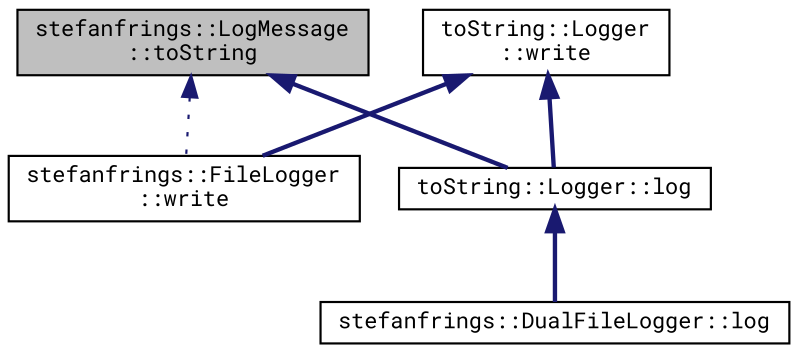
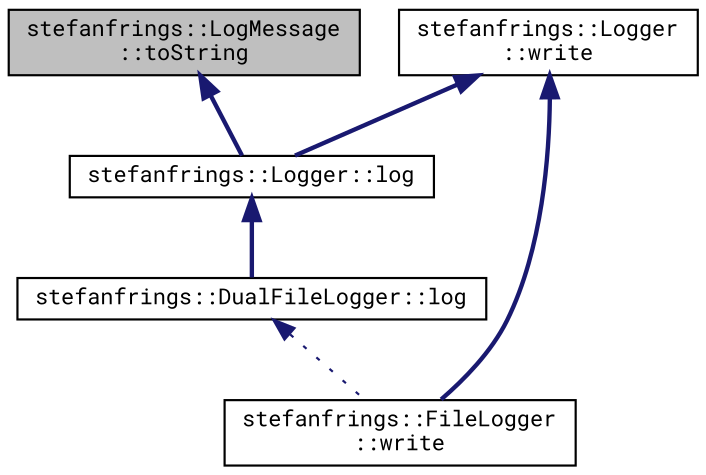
(546, 43) -> (548, 43)
(188, 126) -> (328, 367)
(555, 189) -> (252, 177)
